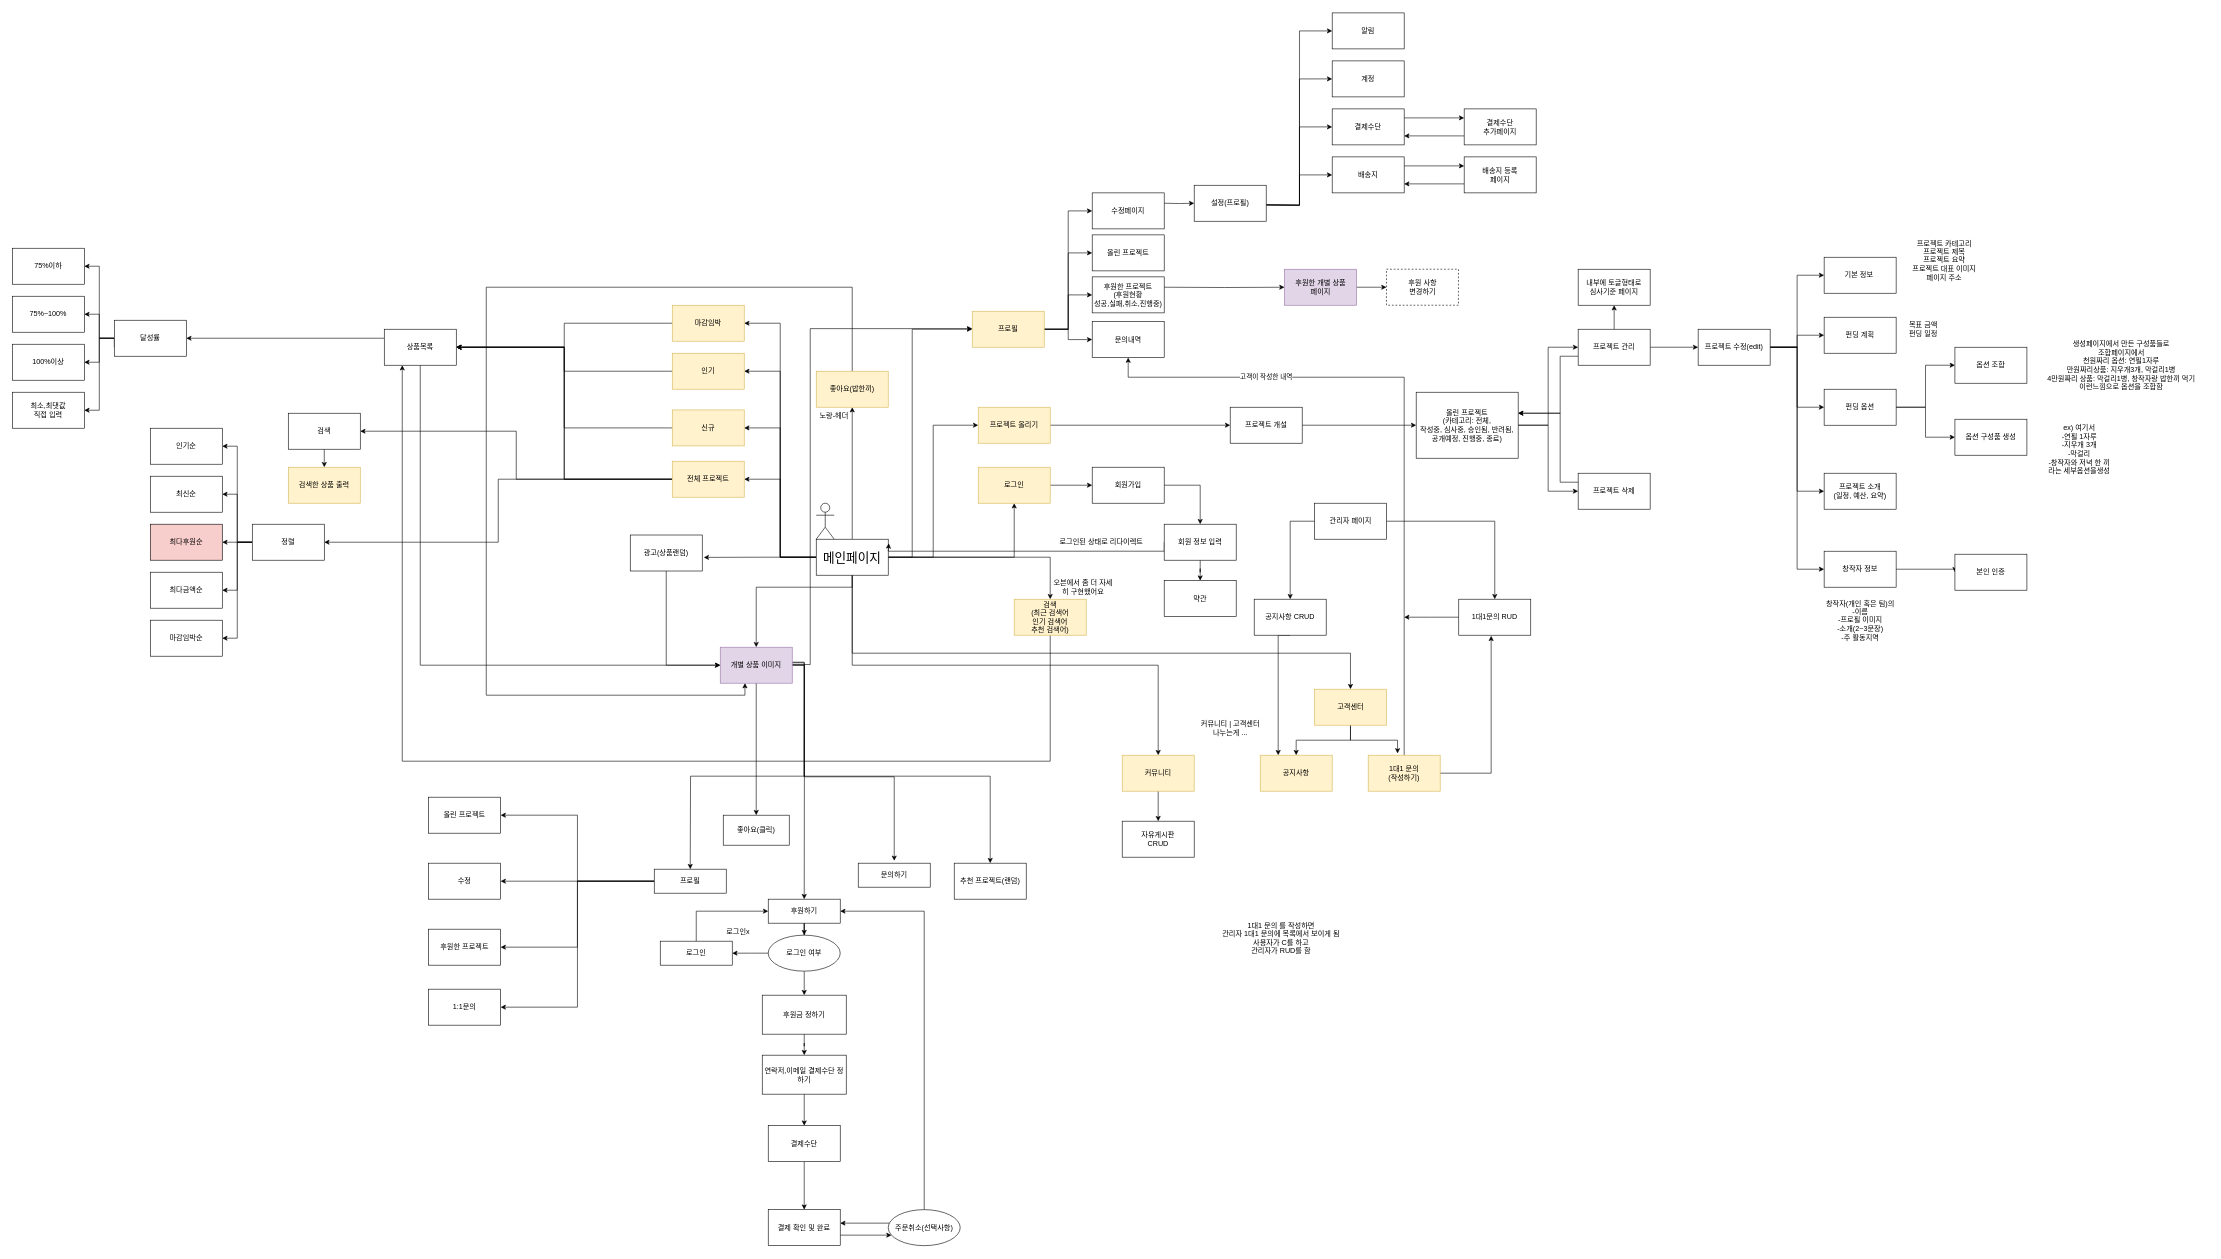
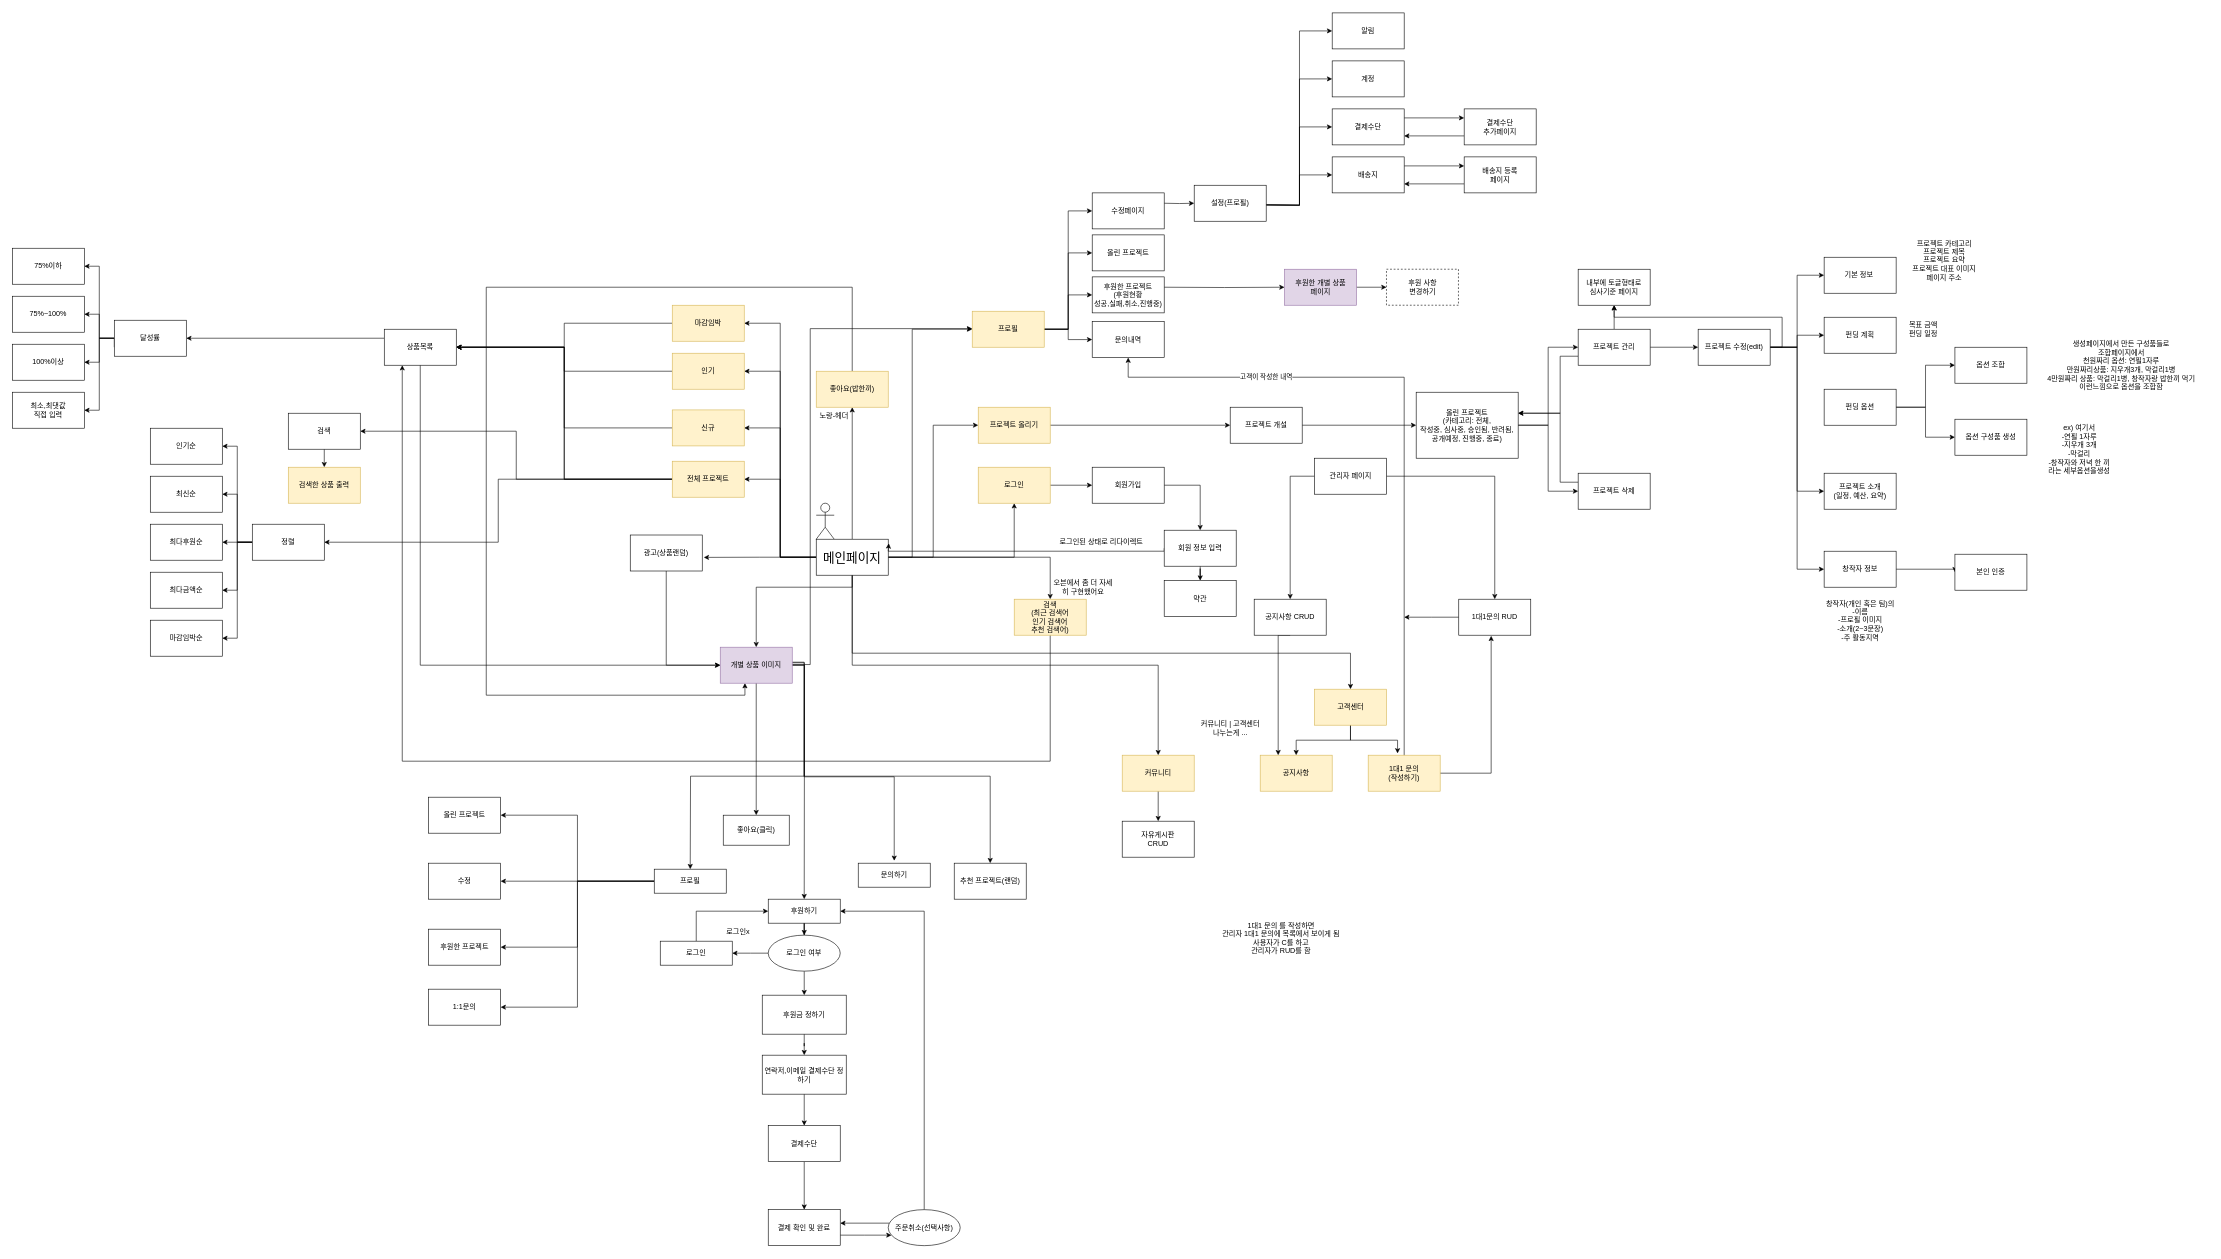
(1818, 407) -> (1713, 317)
(1351, 521) -> (1351, 476)
(186, 542) -> (186, 542)
(1200, 542) -> (1200, 548)
